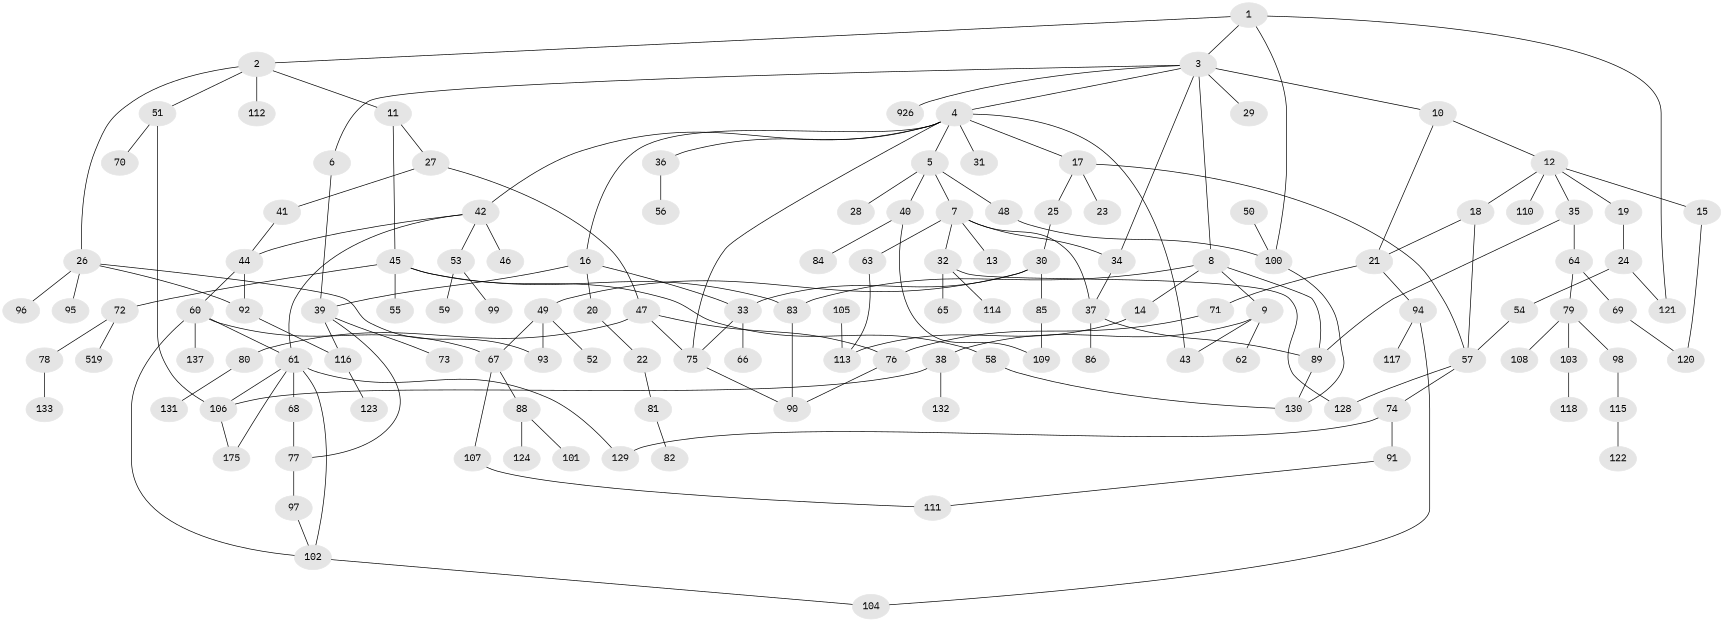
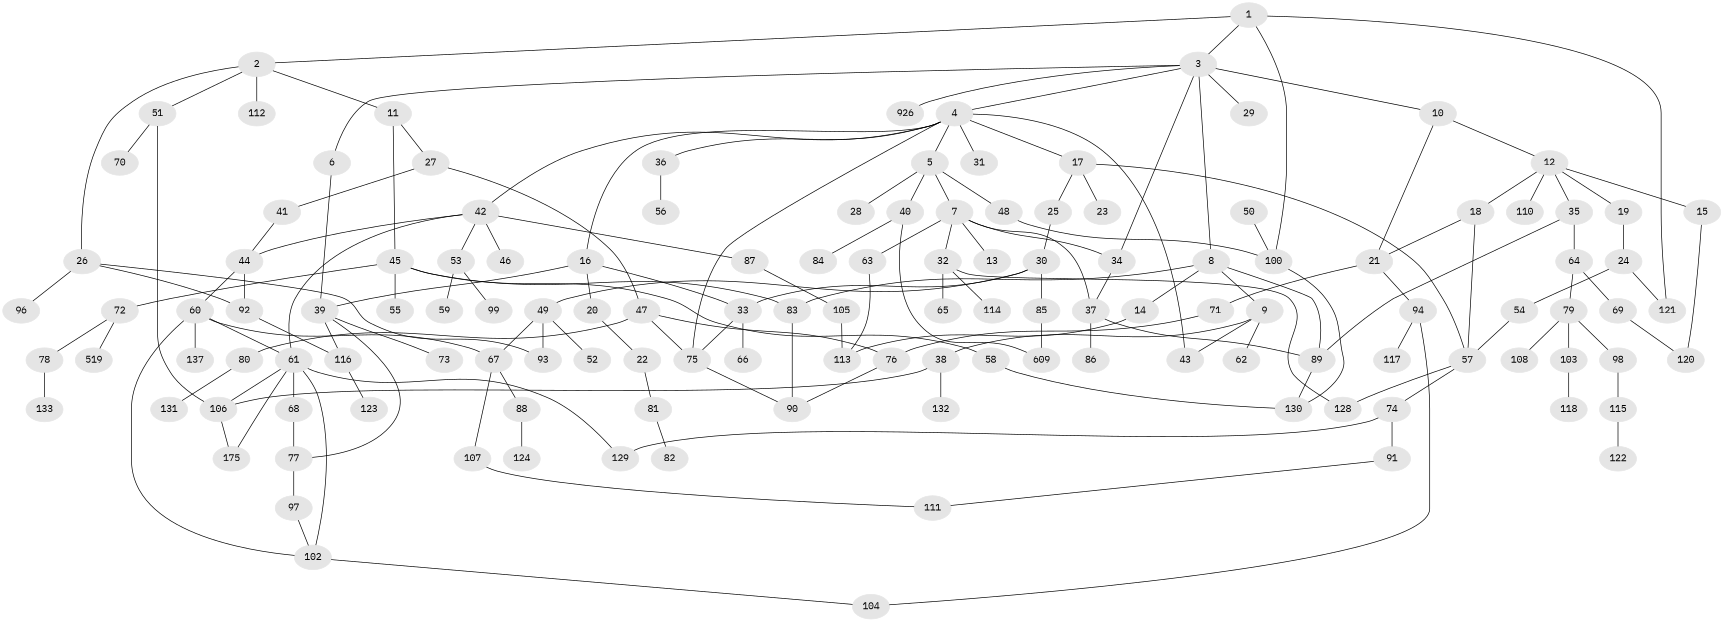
none -> (750, 262)
(71, 311) -> none
(1041, 360) -> (1041, 360)
(571, 459) -> none
